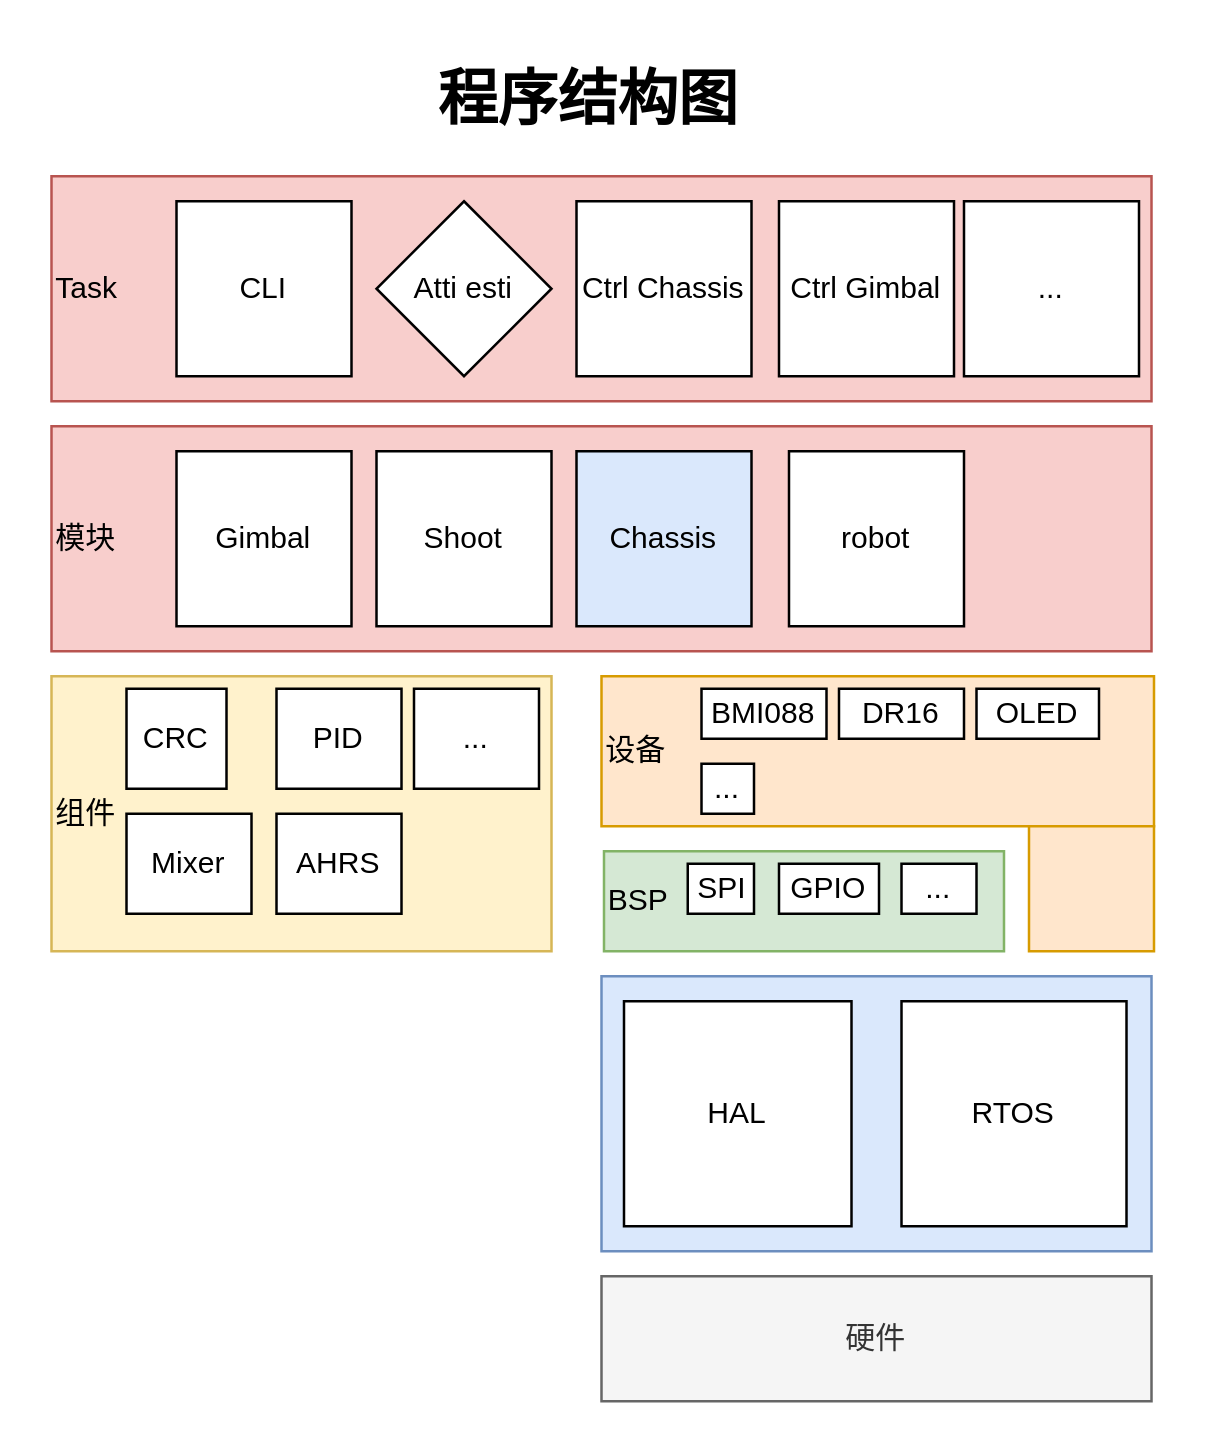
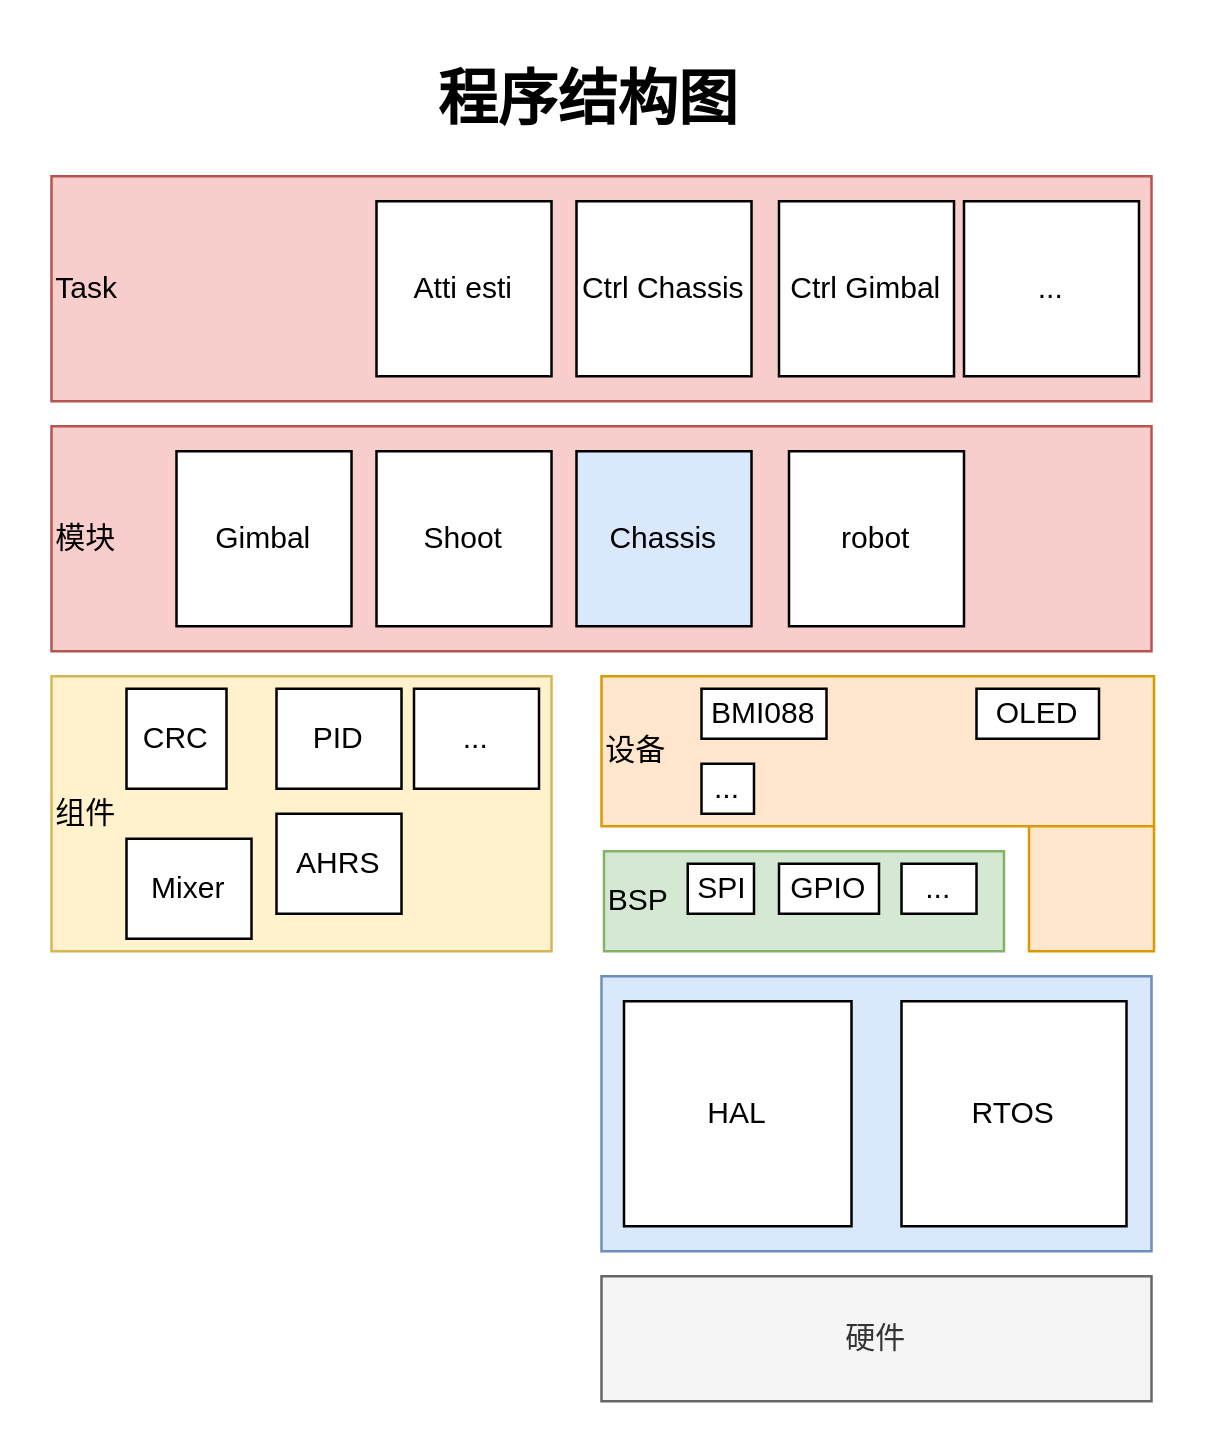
(264, 289) -> none
(464, 289) -> (464, 289)
(901, 714) -> none
(189, 864) -> (189, 889)
